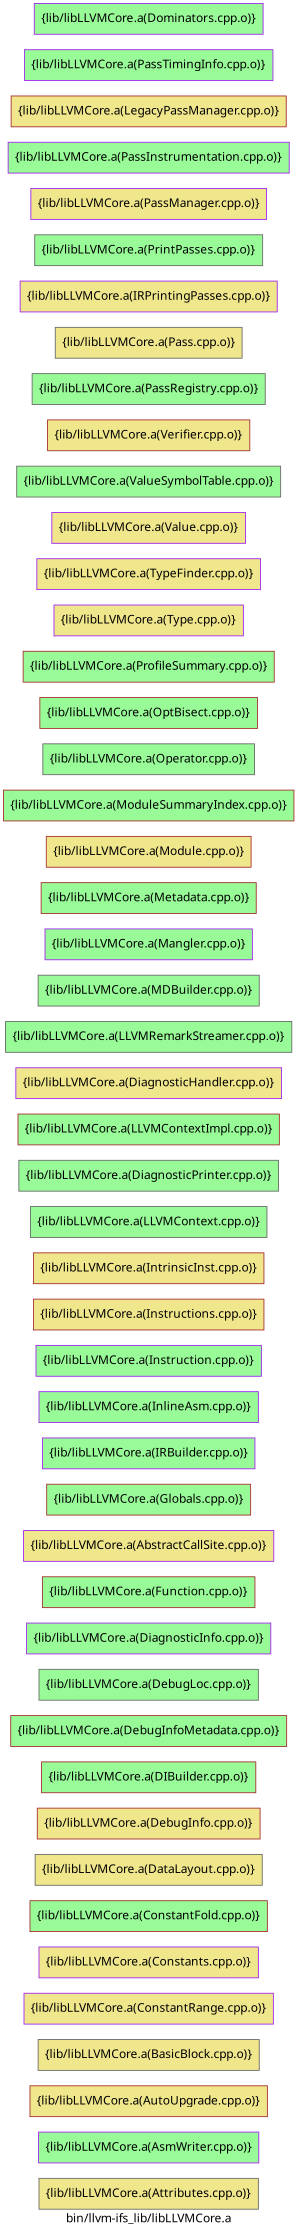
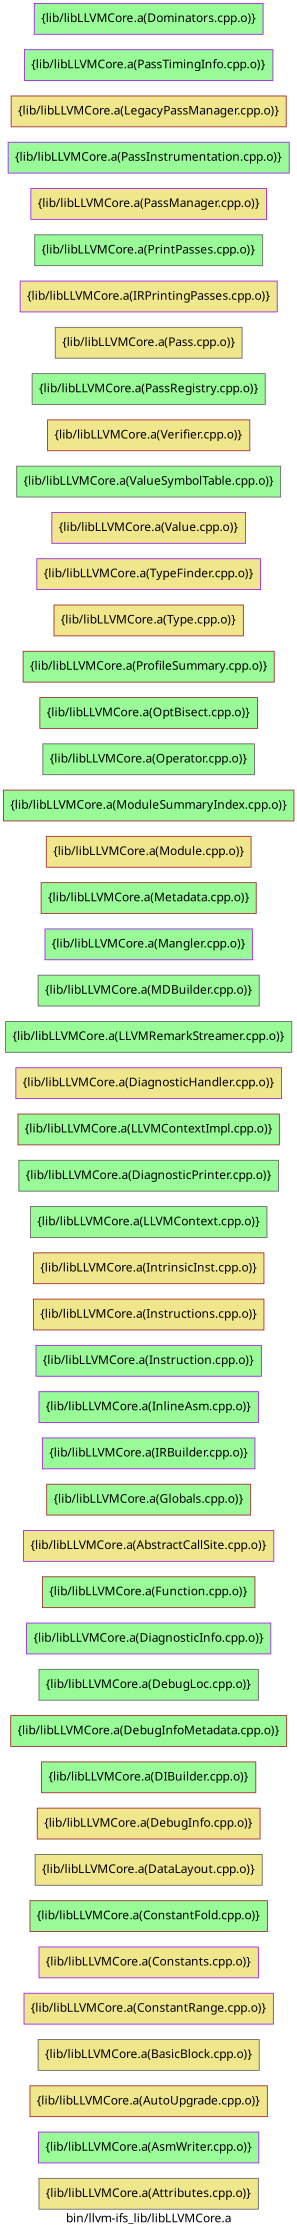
(149, 620) -> (149, 620)
